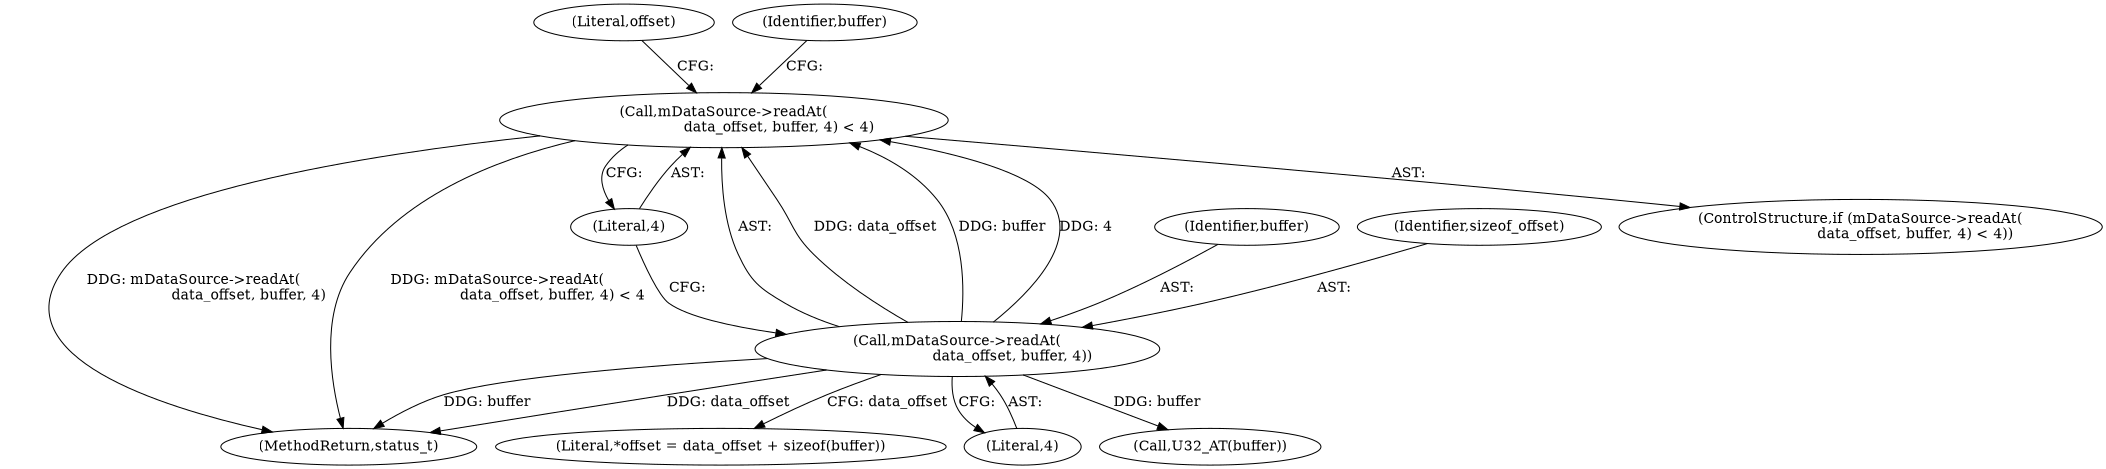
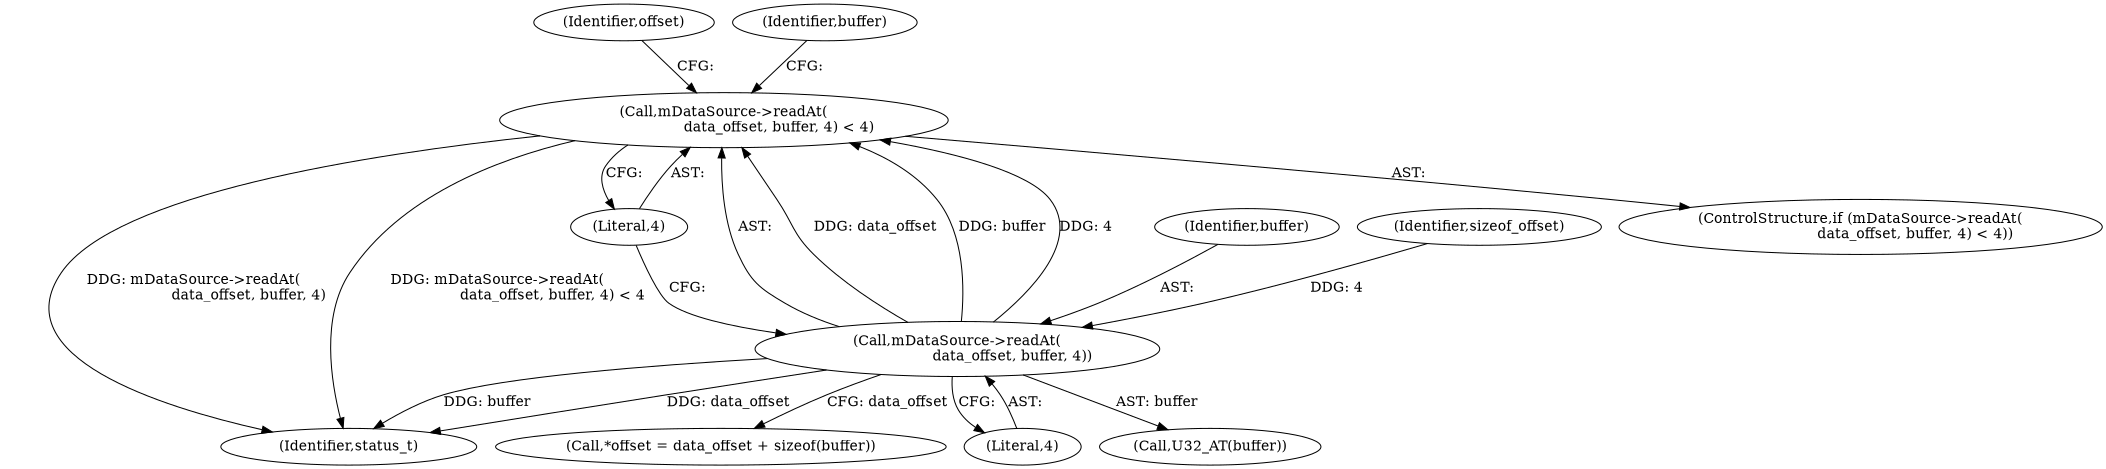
(624, 22) -> (624, 22)
(1337, 288) -> (1337, 288)
(1157, 402) -> (1157, 402)
(349, 447) -> (349, 447)
(721, 447) -> (721, 447)
